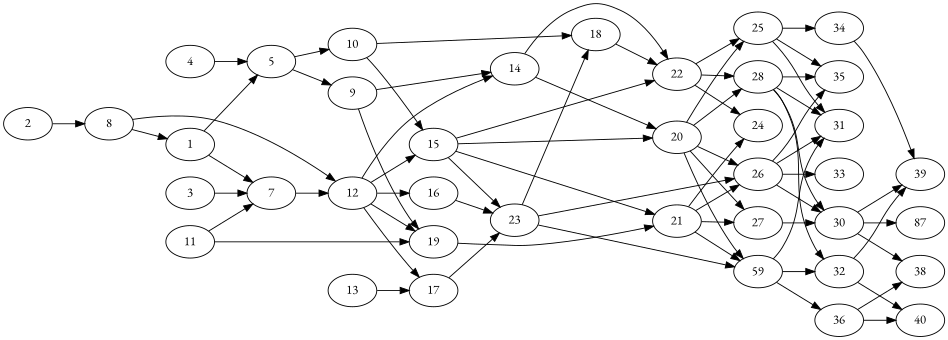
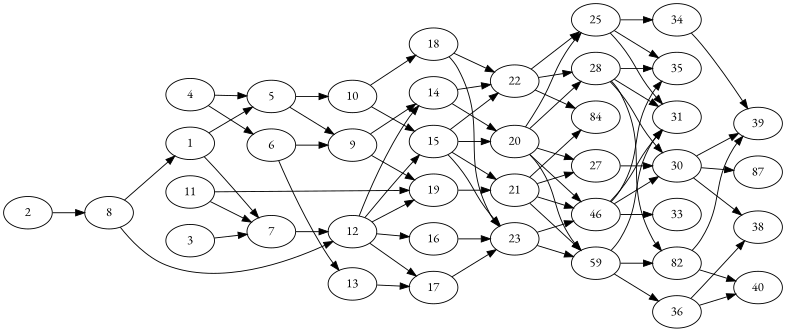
(758, 126) -> (596, 117)
(553, 132) -> (474, 133)
none -> (271, 145)
(758, 174) -> (596, 215)
(839, 272) -> (677, 263)
